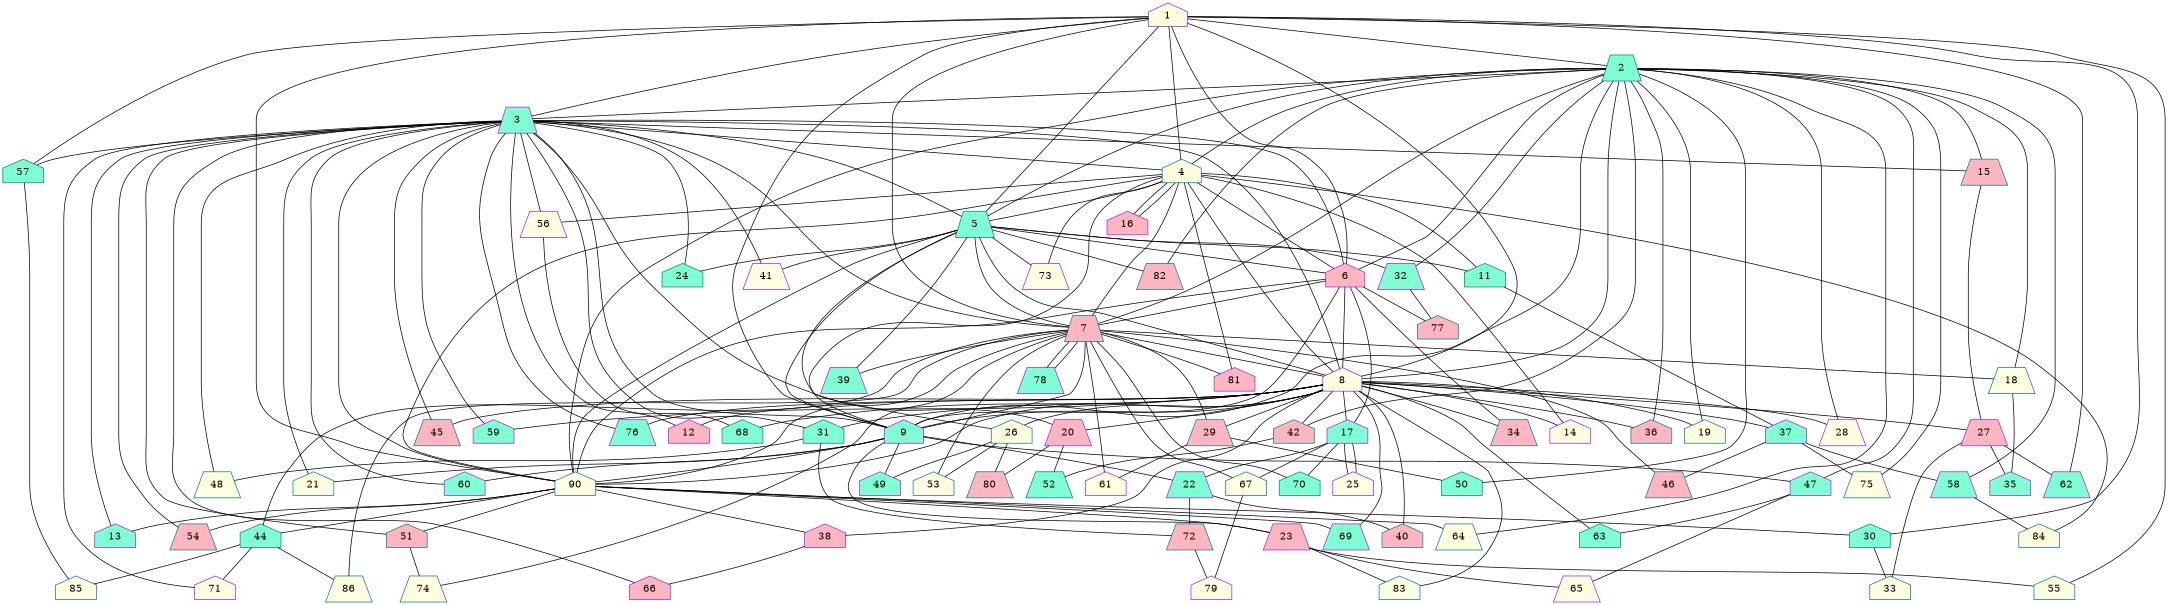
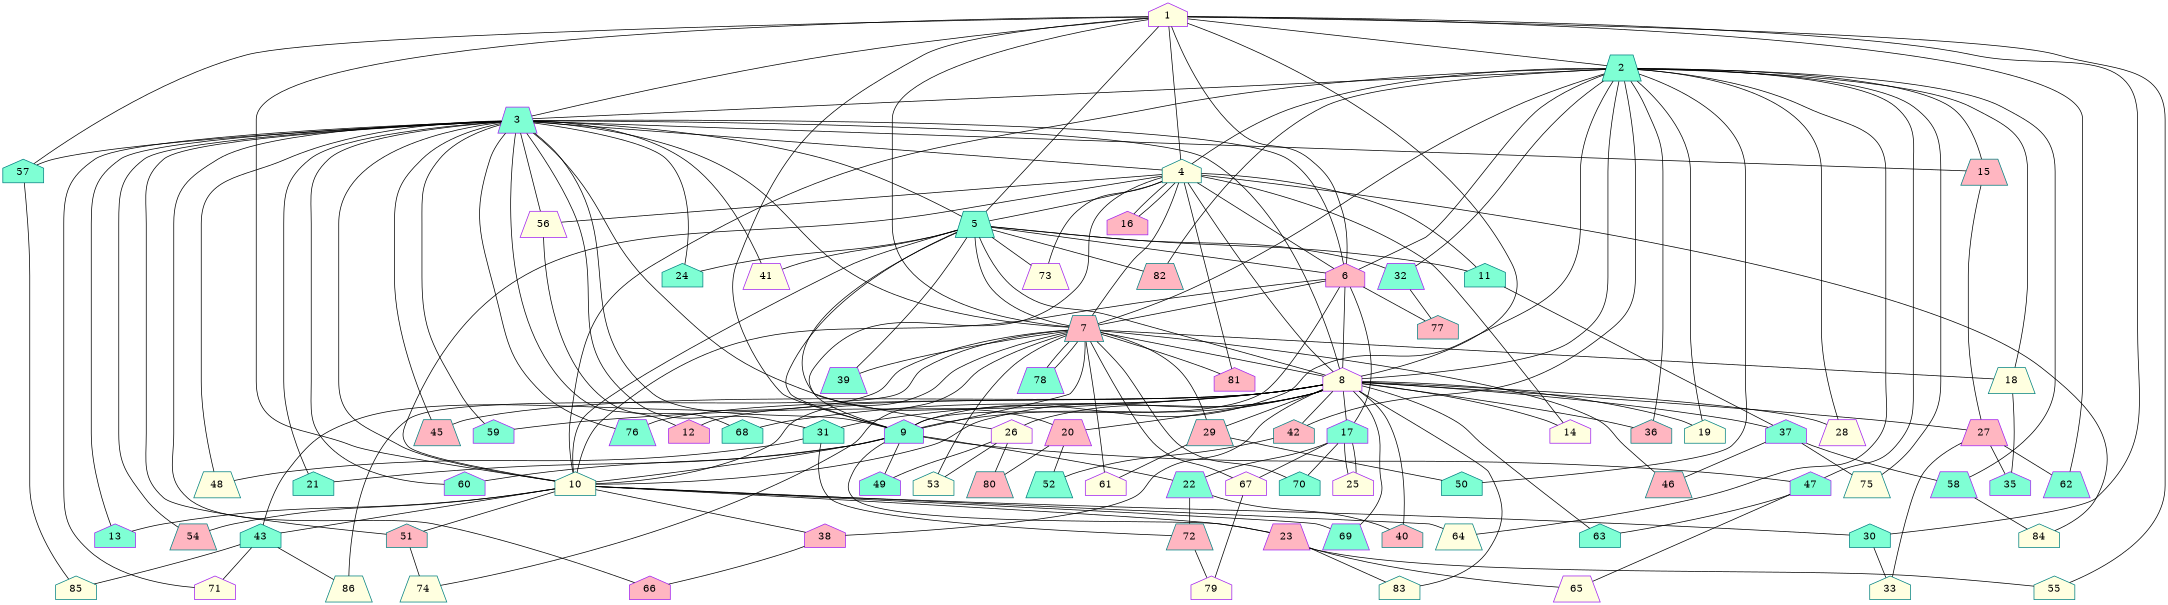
(1285, 96) -> none
(1012, 433) -> (1012, 433)
(1514, 433) -> none
(313, 485) -> (313, 485)
(575, 485) -> (575, 485)
(1246, 485) -> (1246, 485)
(261, 537) -> (261, 537)
